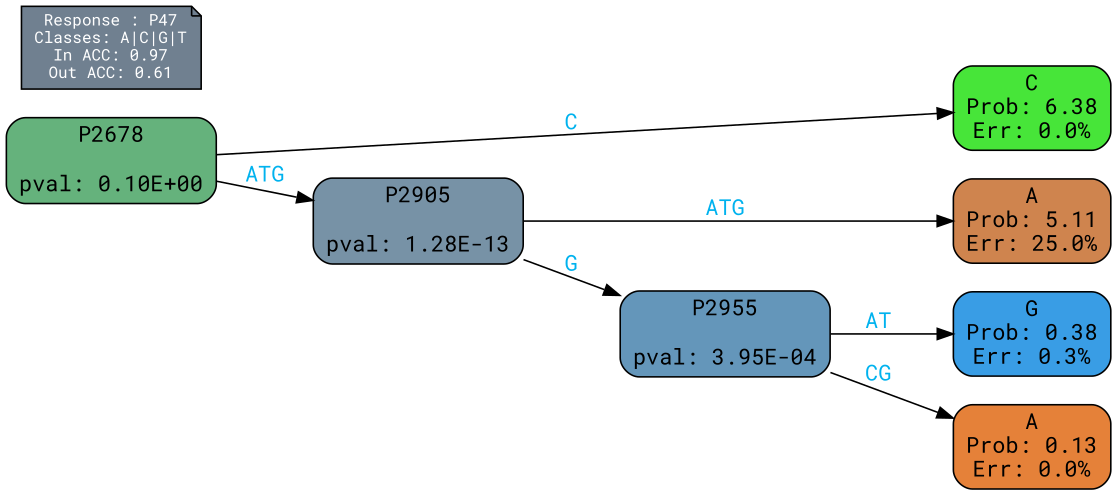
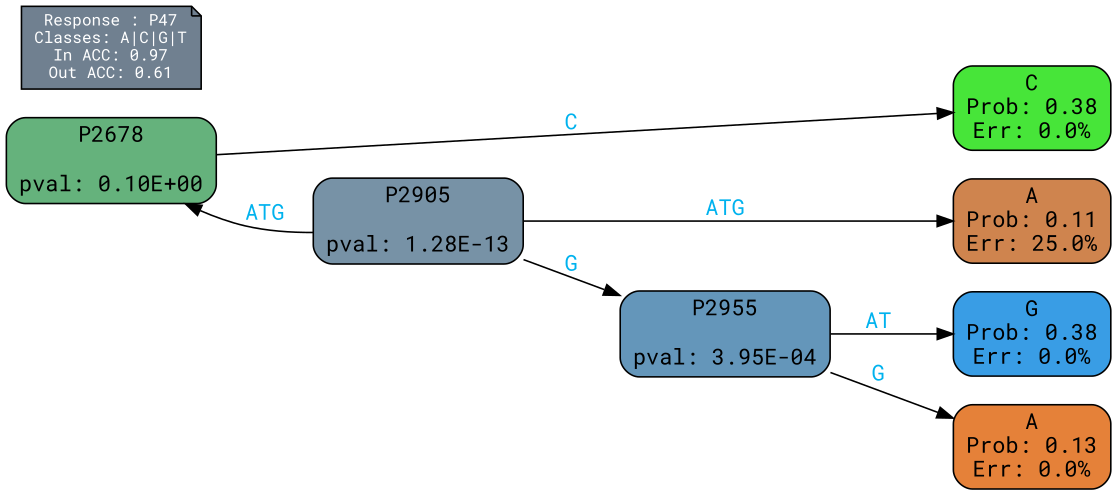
(1032, 108) -> (1032, 108)
(257, 189) -> (255, 228)
(1032, 221) -> (1032, 221)
(1032, 334) -> (1032, 334)
(879, 375) -> (879, 375)
